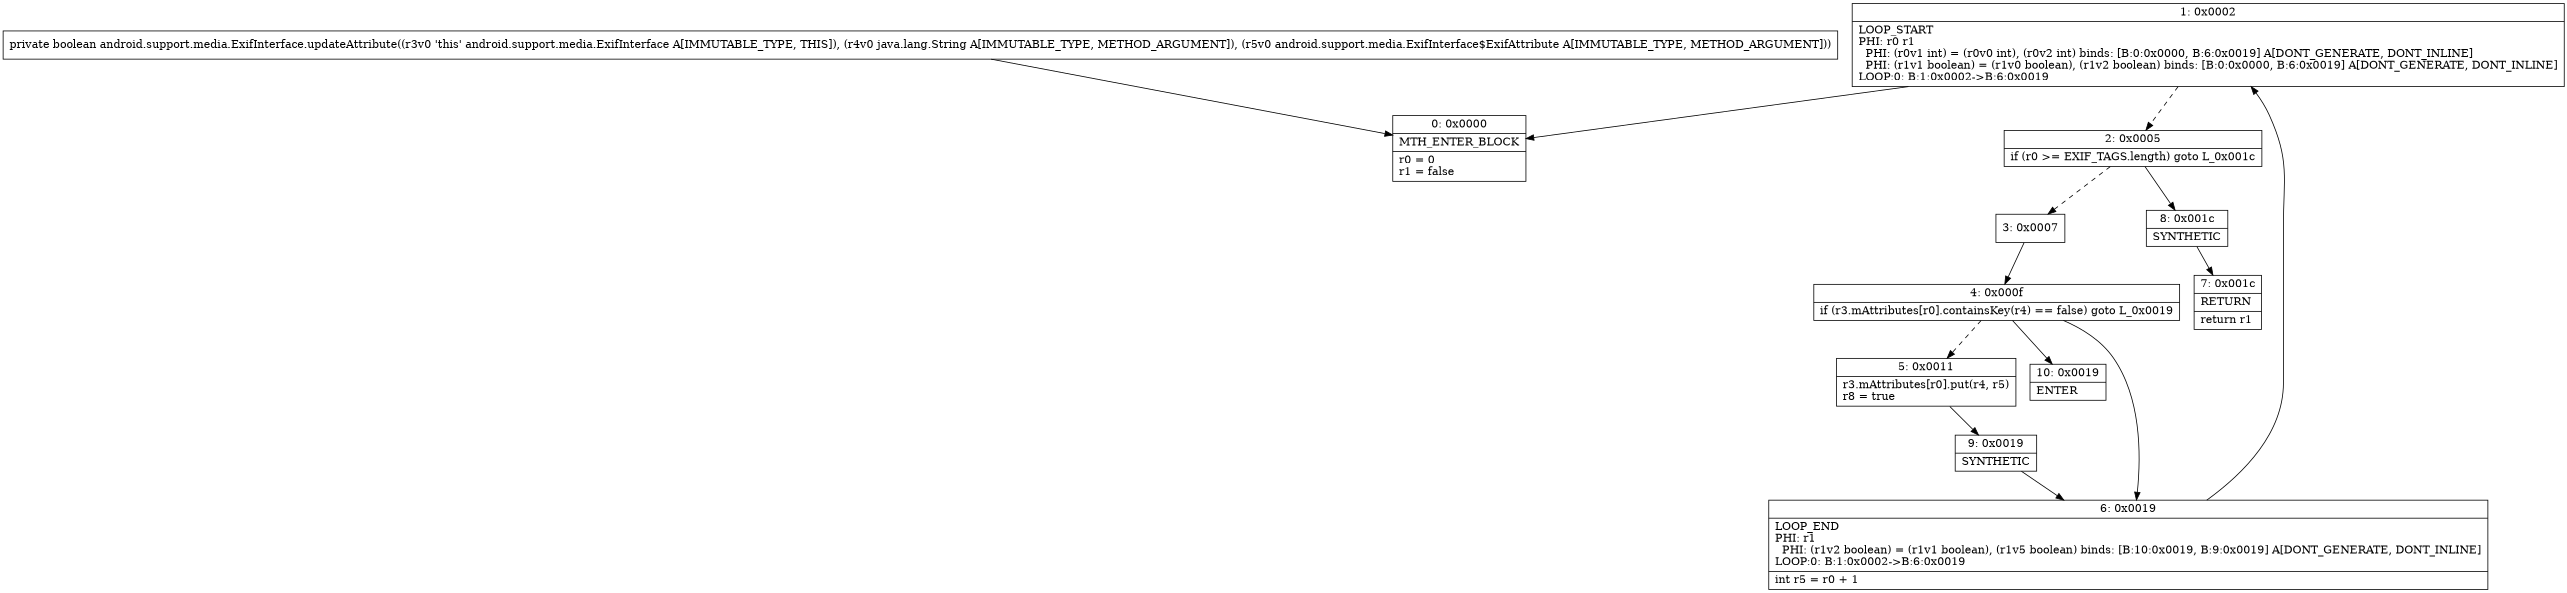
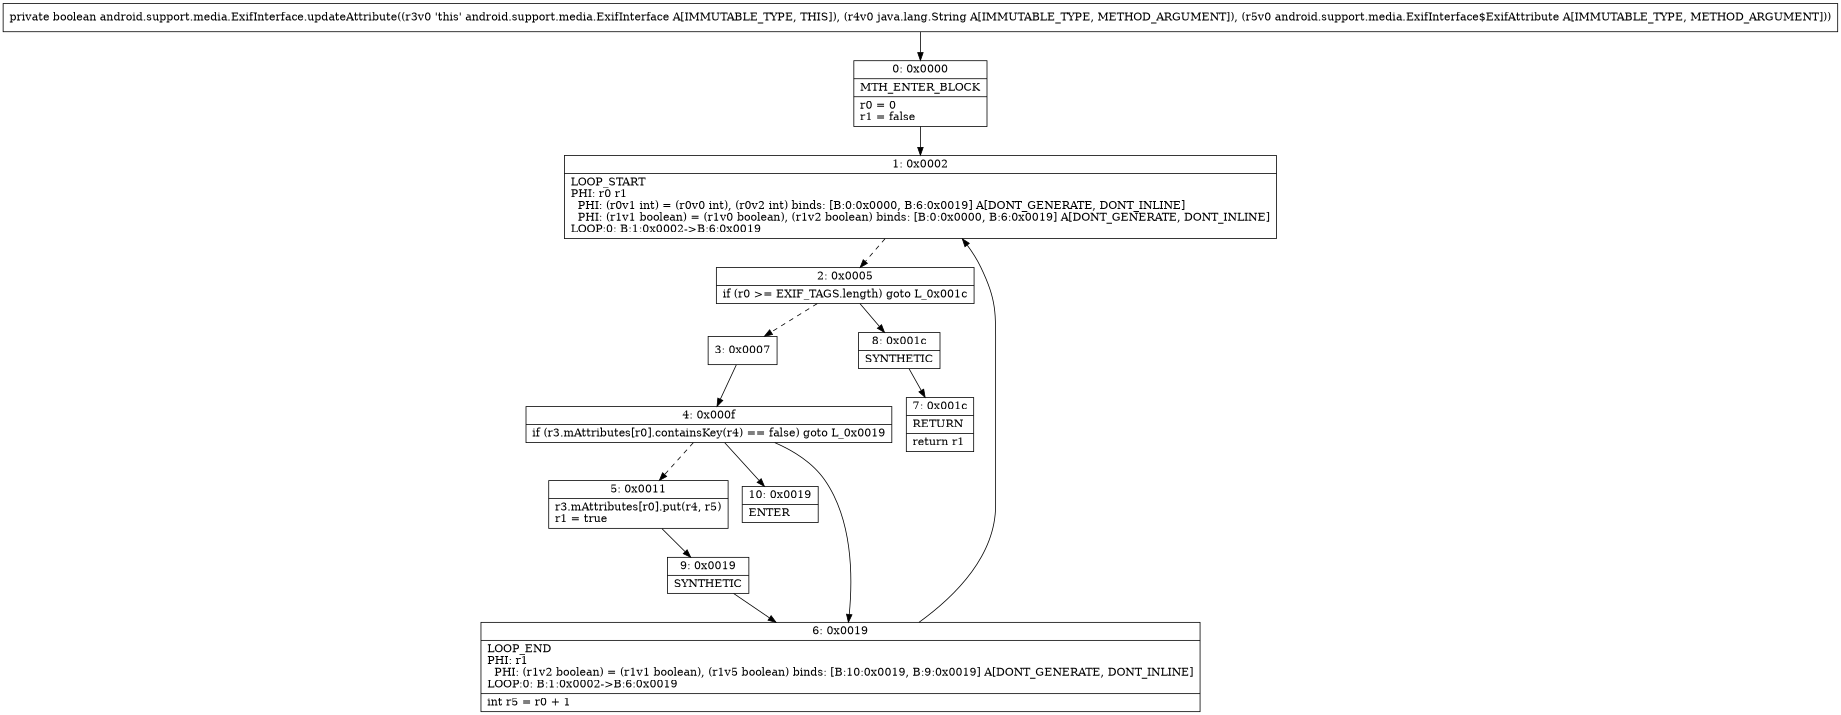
(1721, 112) -> (920, 137)
(1869, 397) -> (581, 519)
